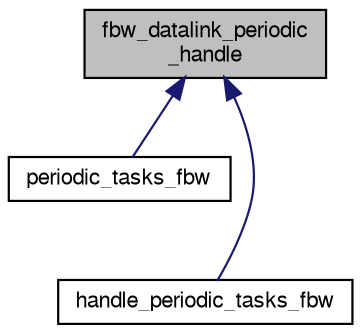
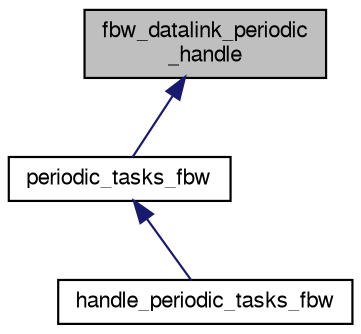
(253, 191) -> (169, 250)
